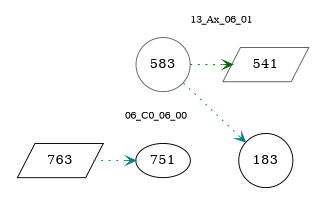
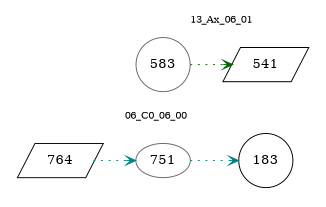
(266, 65) -> (266, 65)
(215, 113) -> (209, 161)
(60, 161) -> (60, 161)
(163, 161) -> (163, 161)
